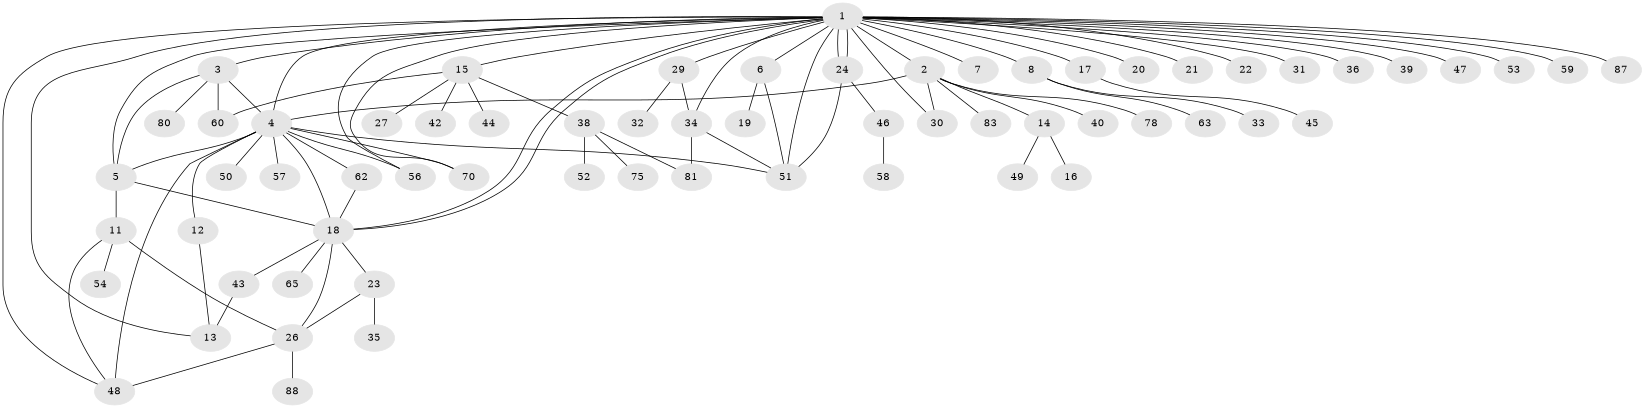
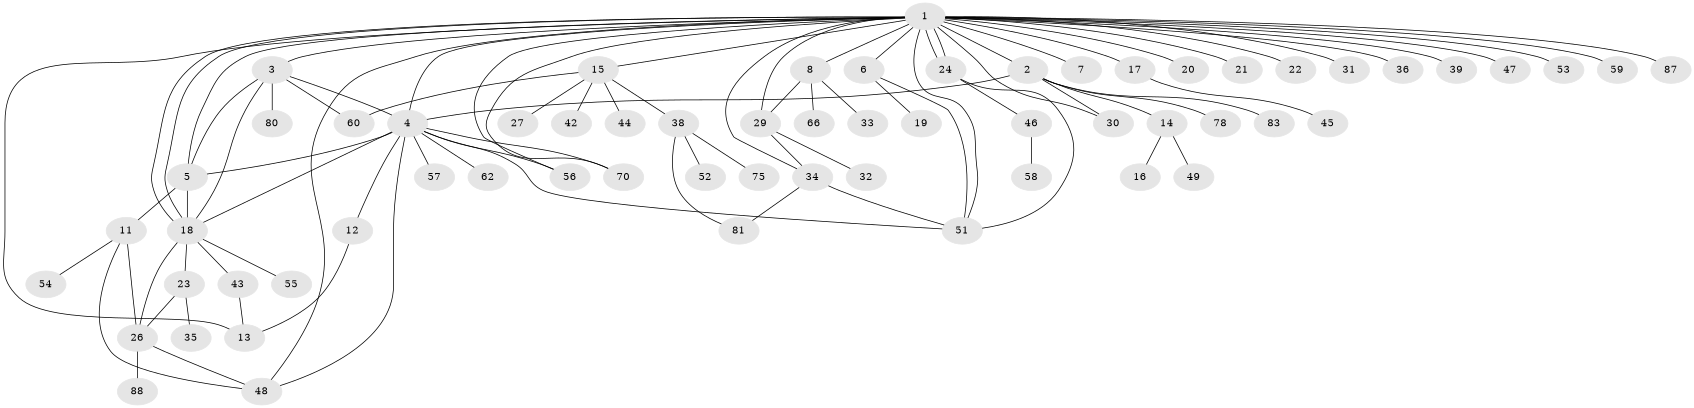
none -> (788, 94)
(1098, 124) -> none
(1205, 124) -> (814, 124)
(226, 177) -> none
(348, 204) -> (230, 150)
(293, 284) -> (292, 284)
